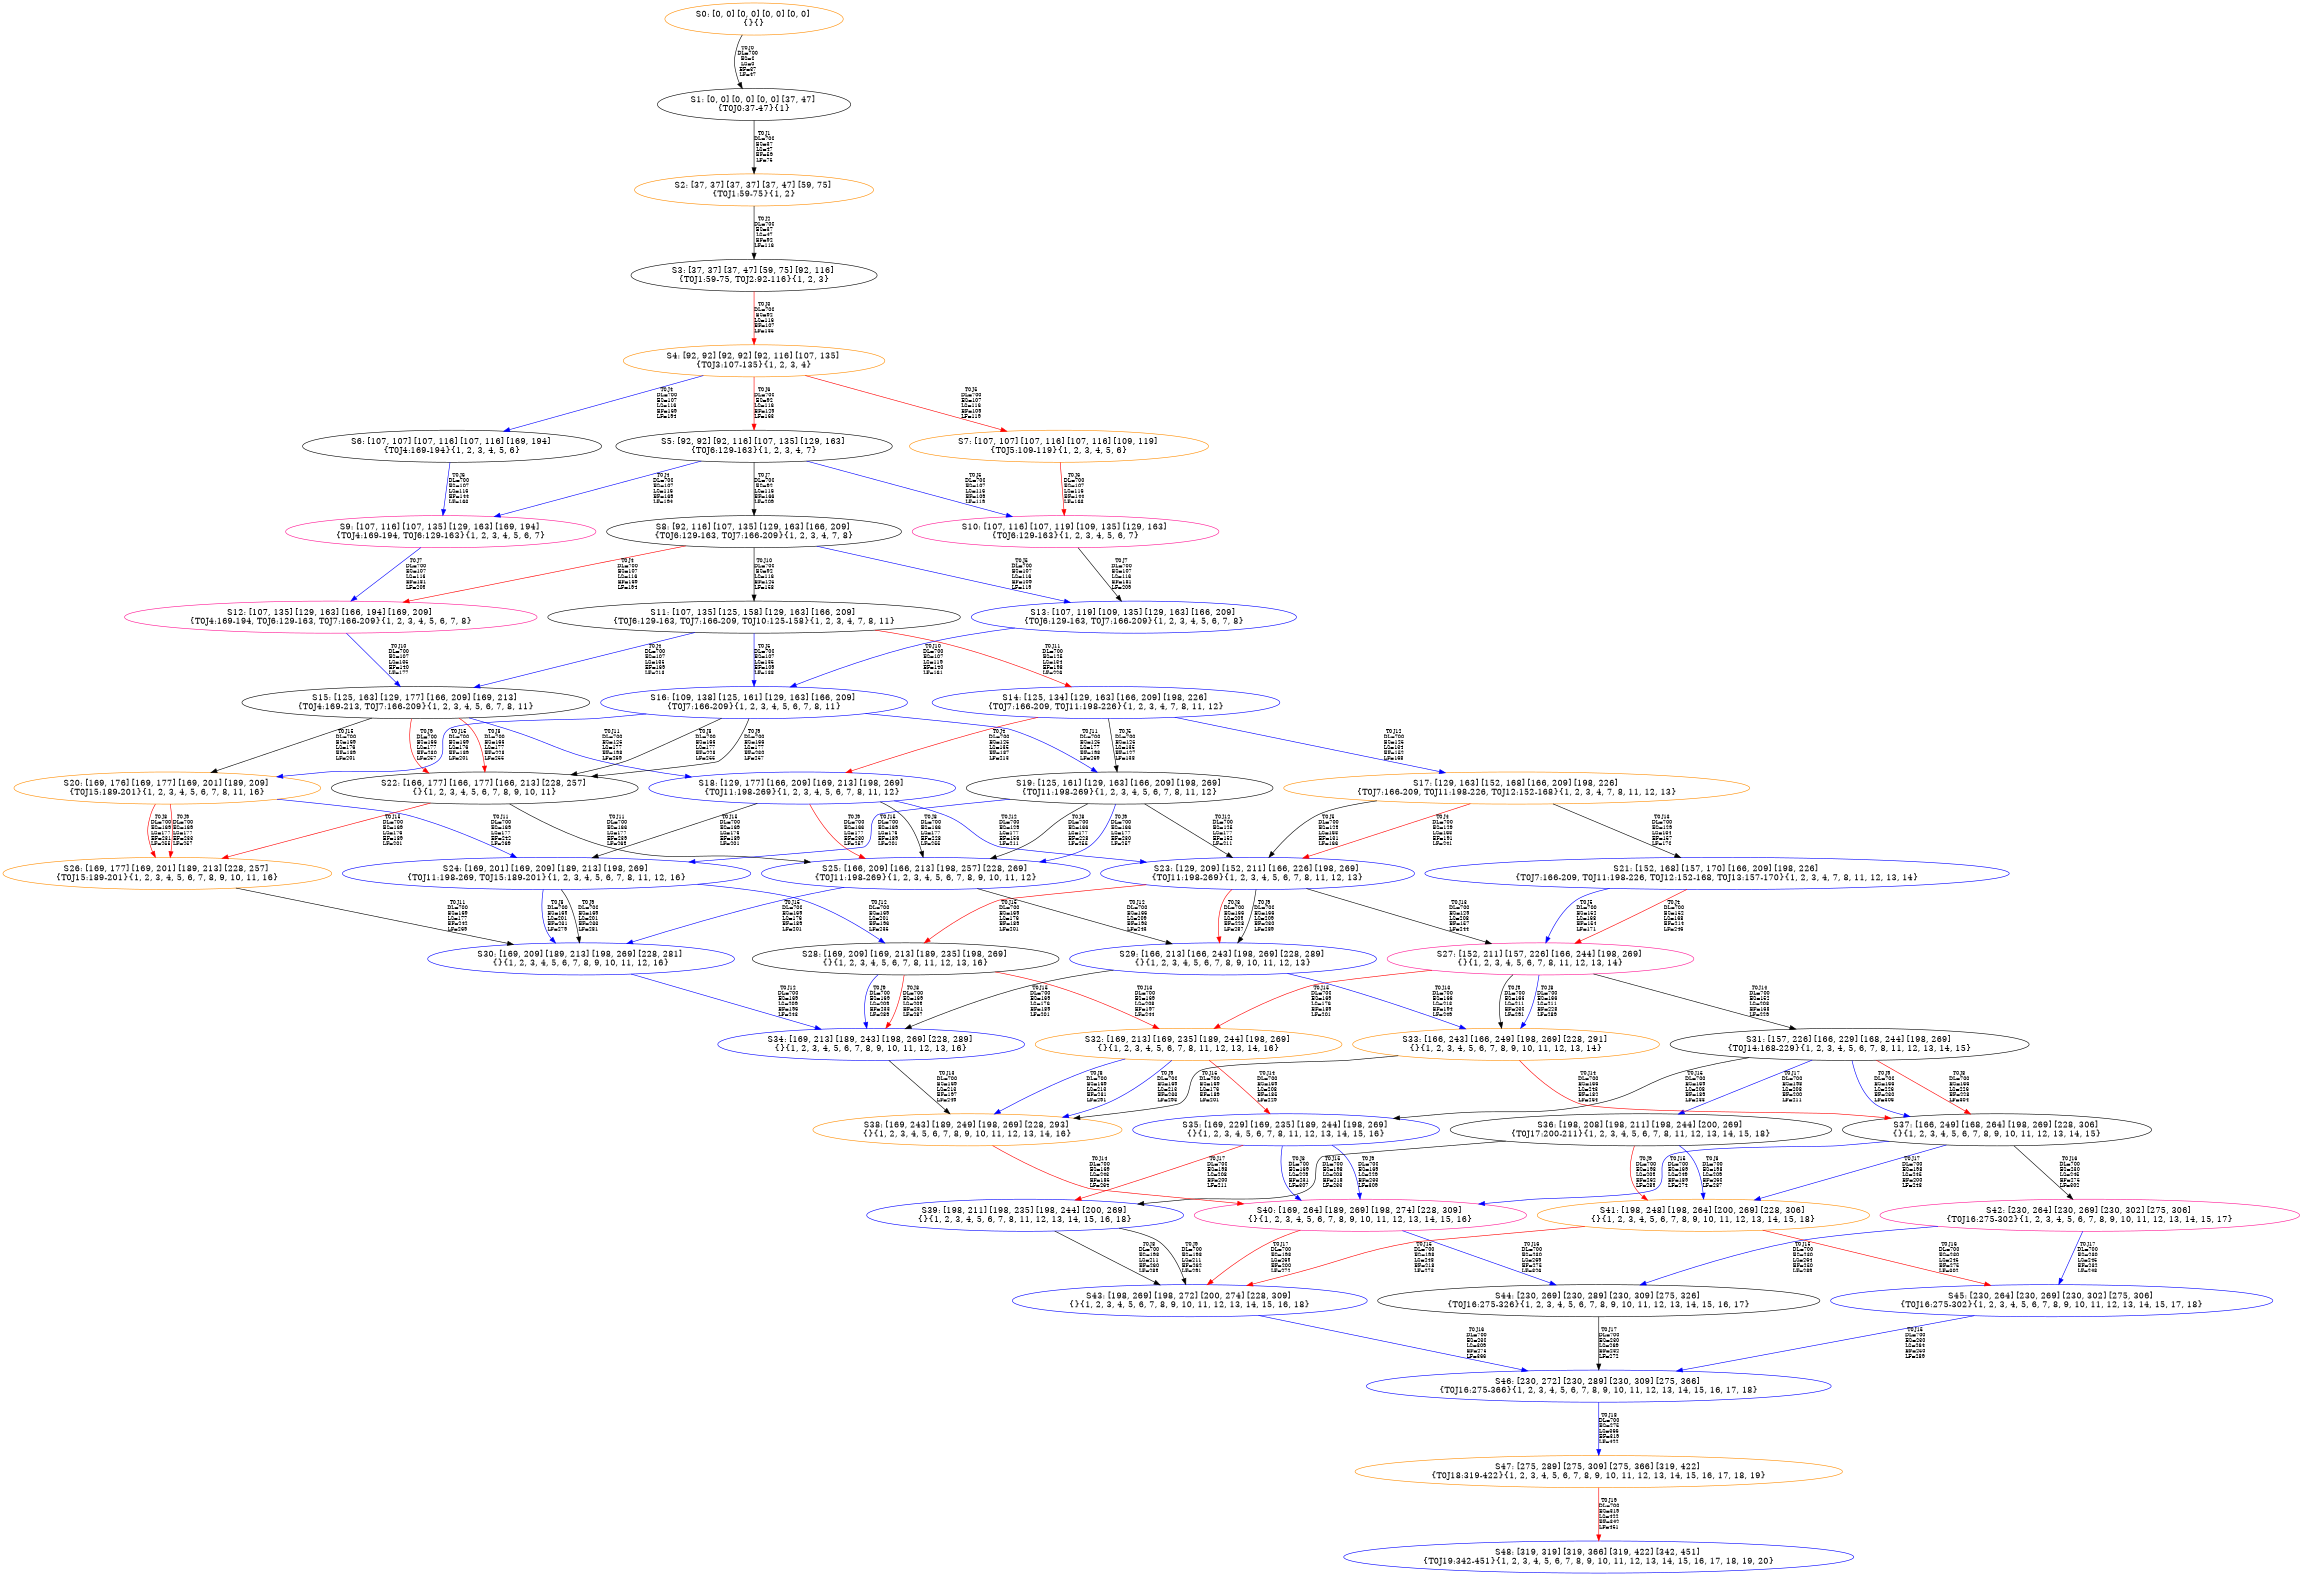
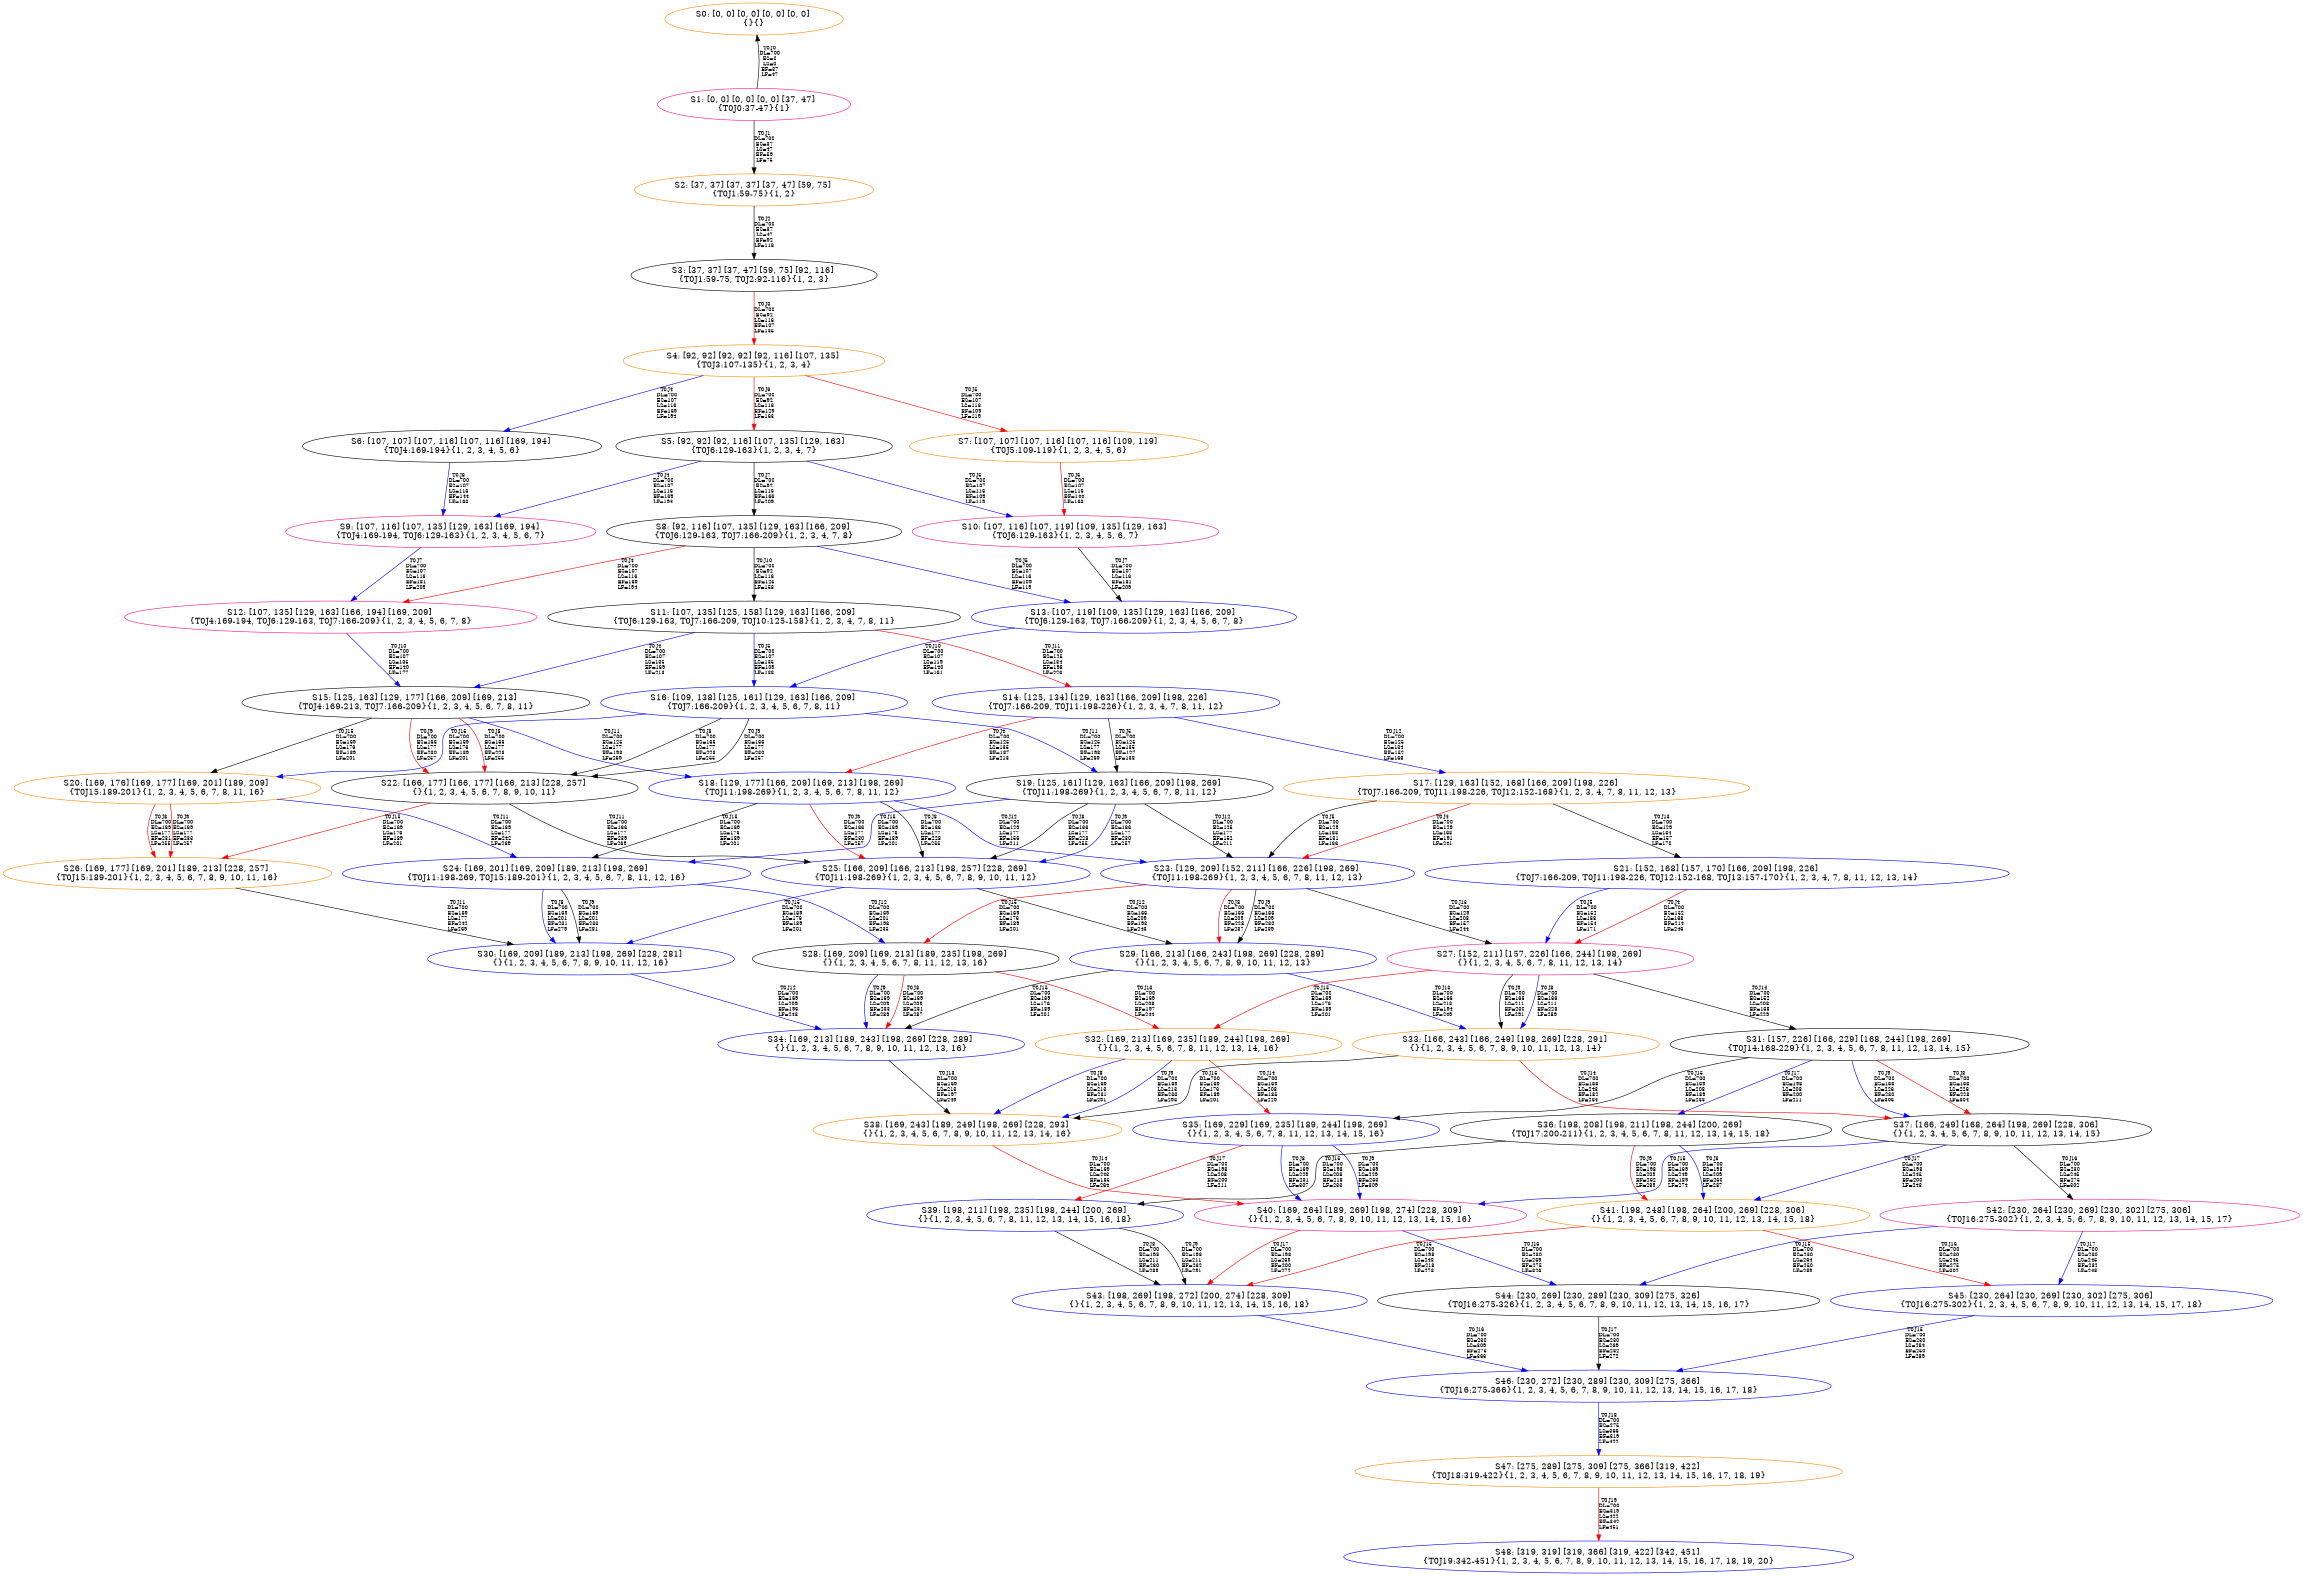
(735, 59) -> (759, 65)
(754, 104) -> (754, 104)
